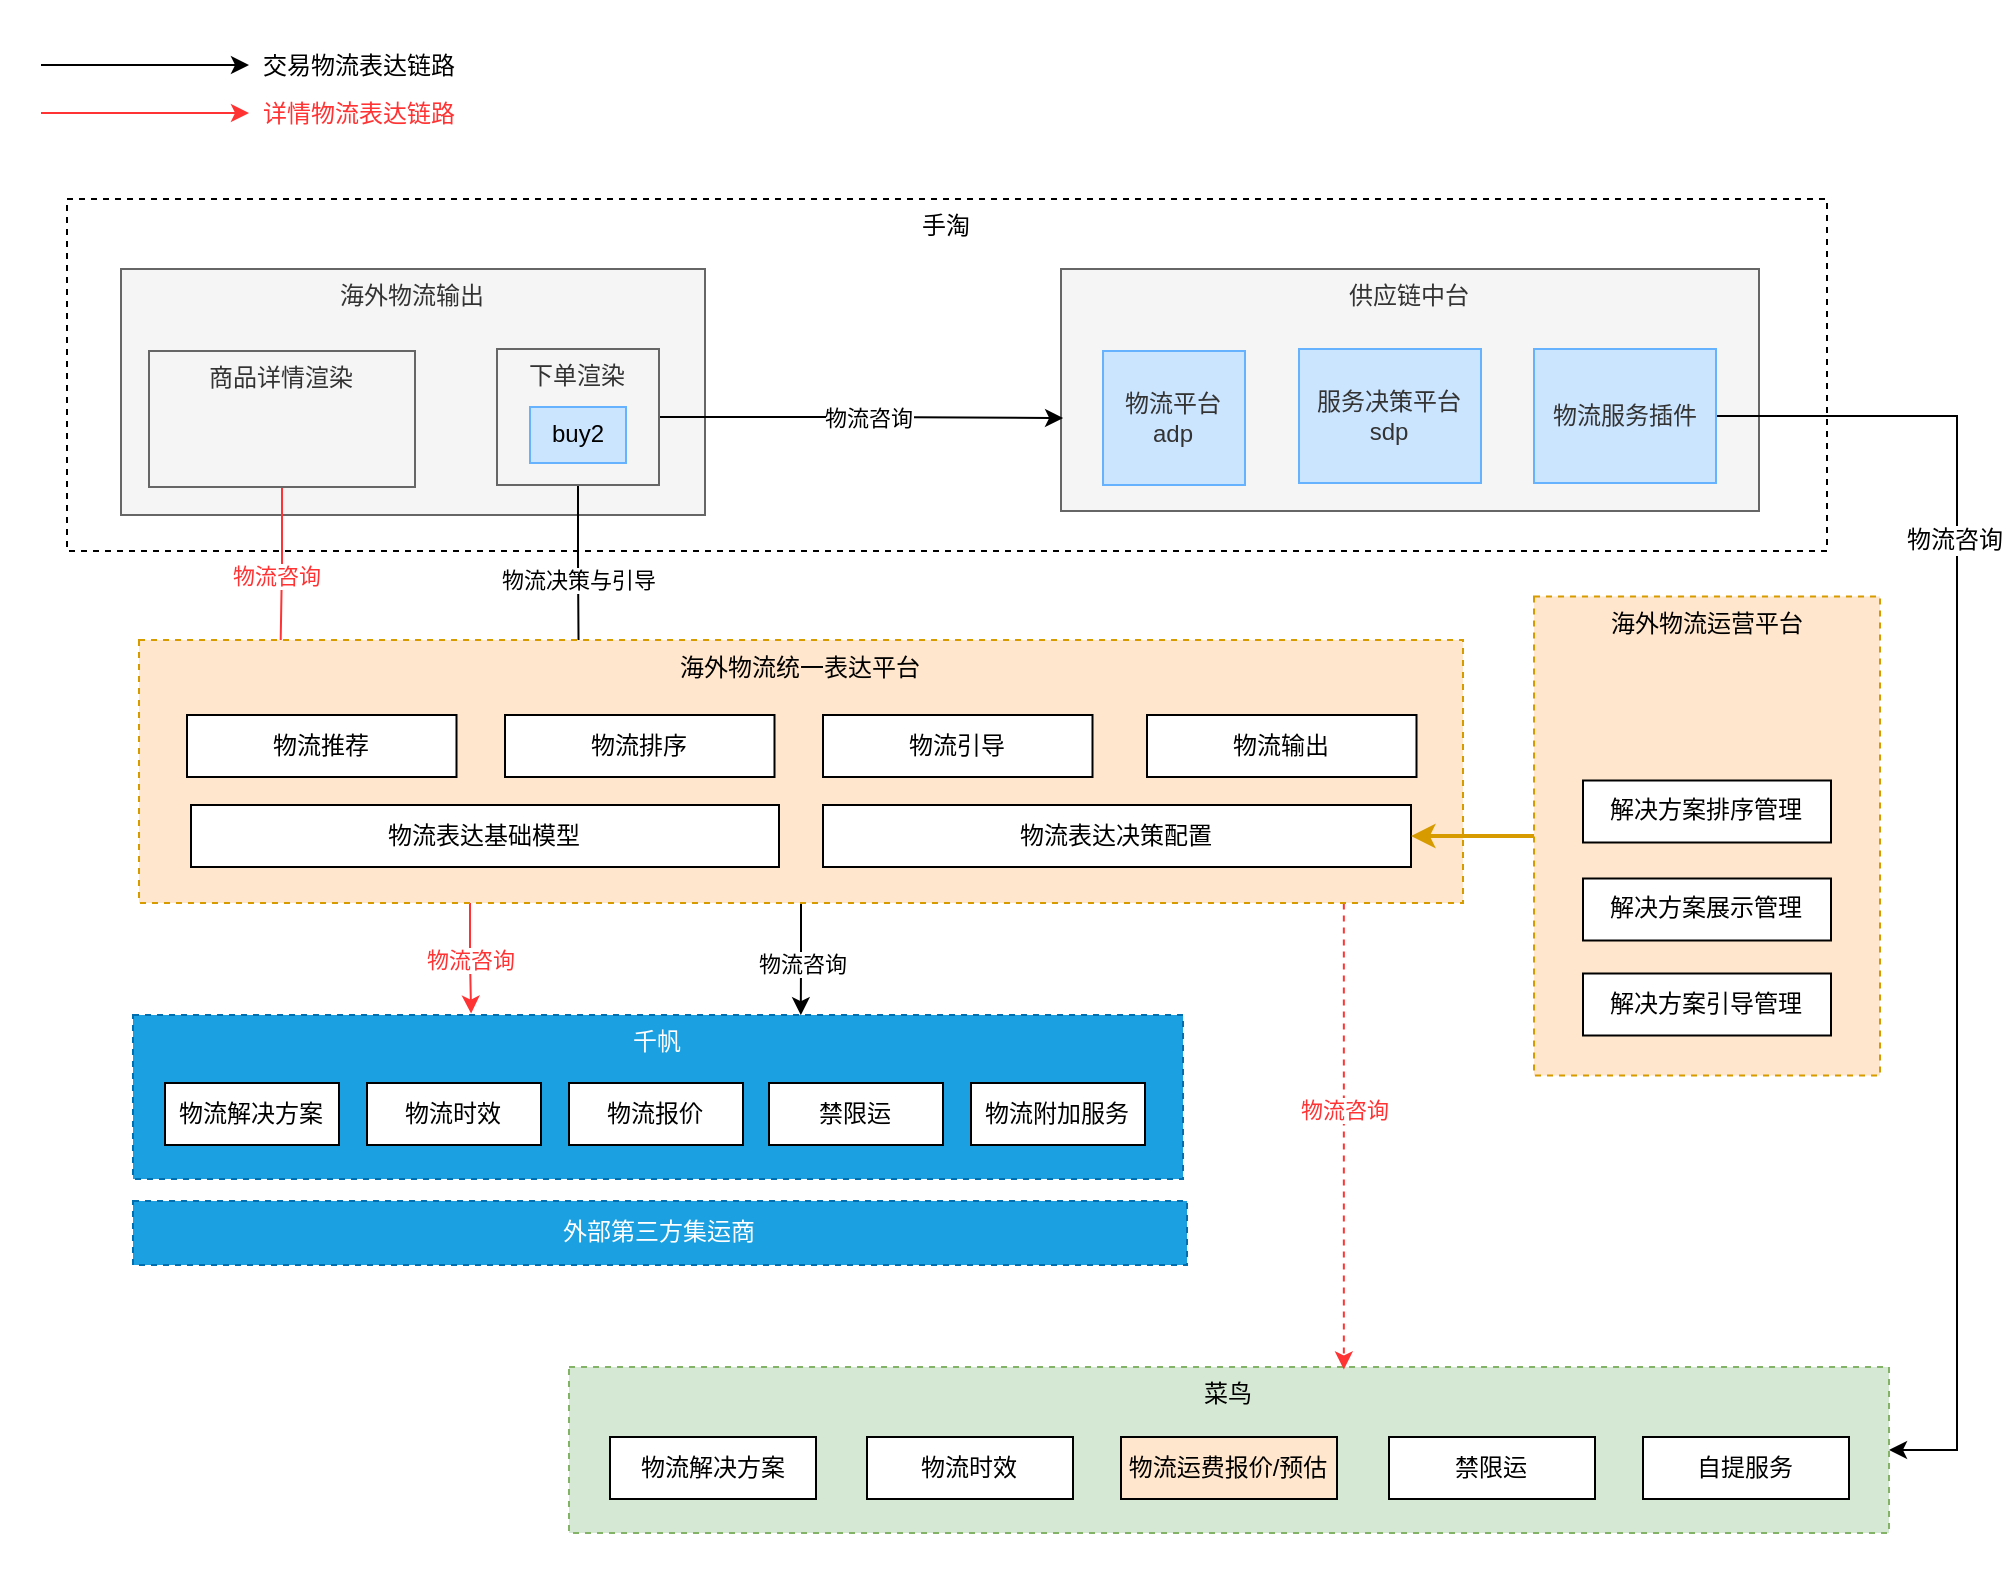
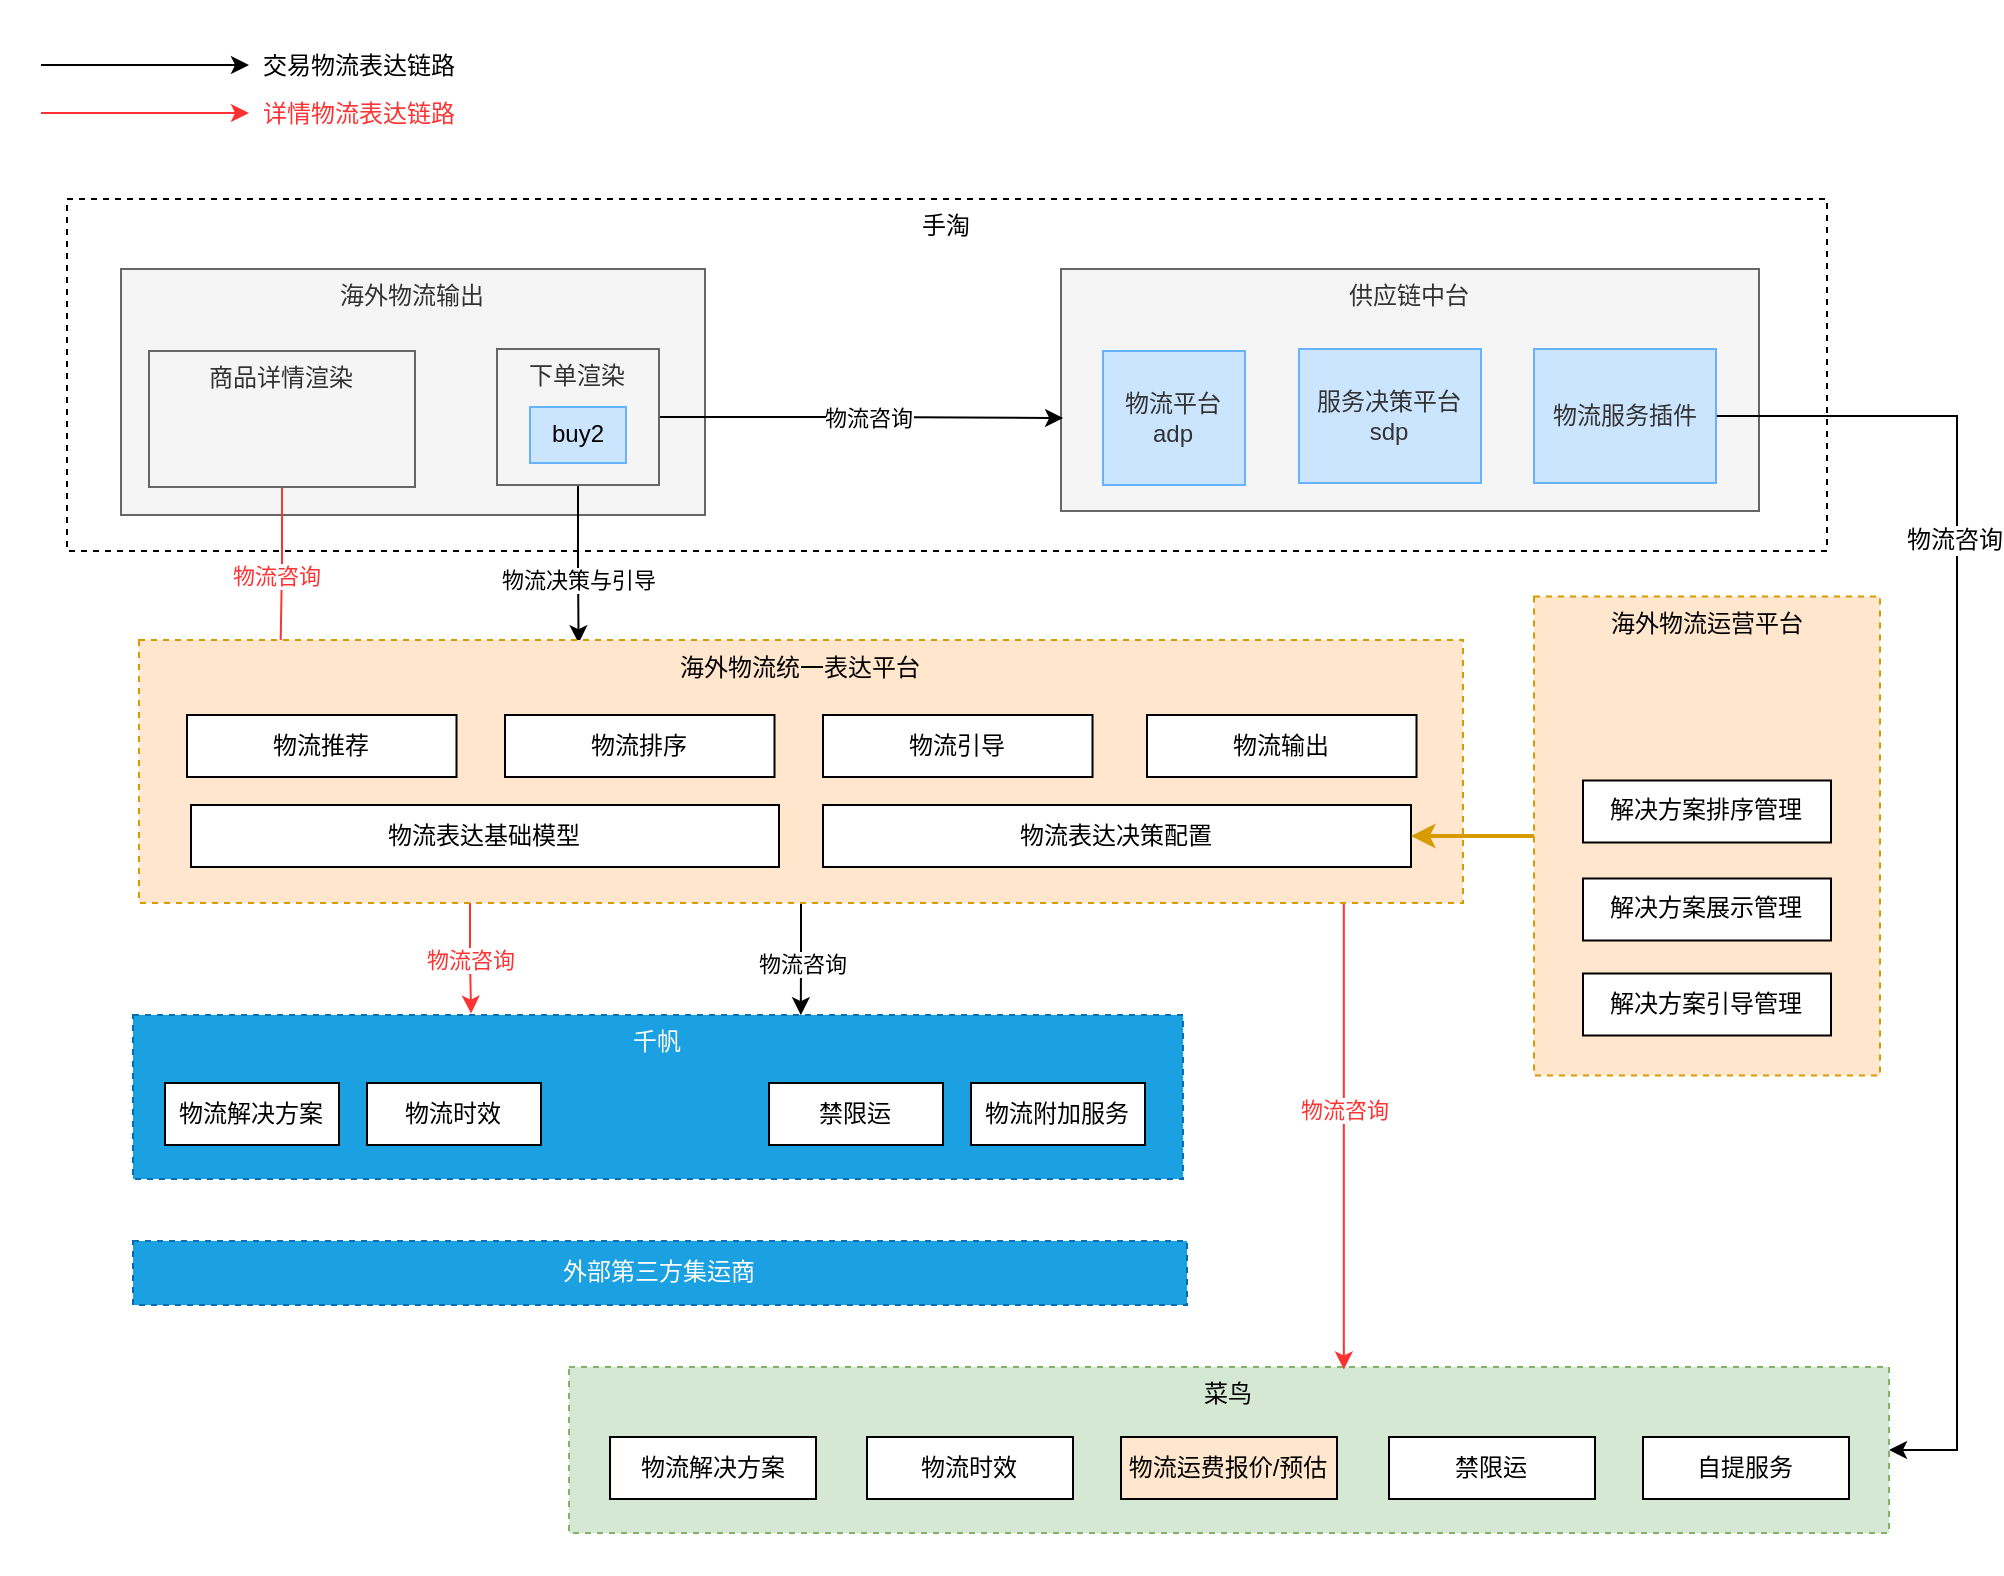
(578, 633) -> (578, 628)
(656, 1114) -> none
(660, 1233) -> (660, 1273)
(1344, 1240) -> (1344, 1240)
